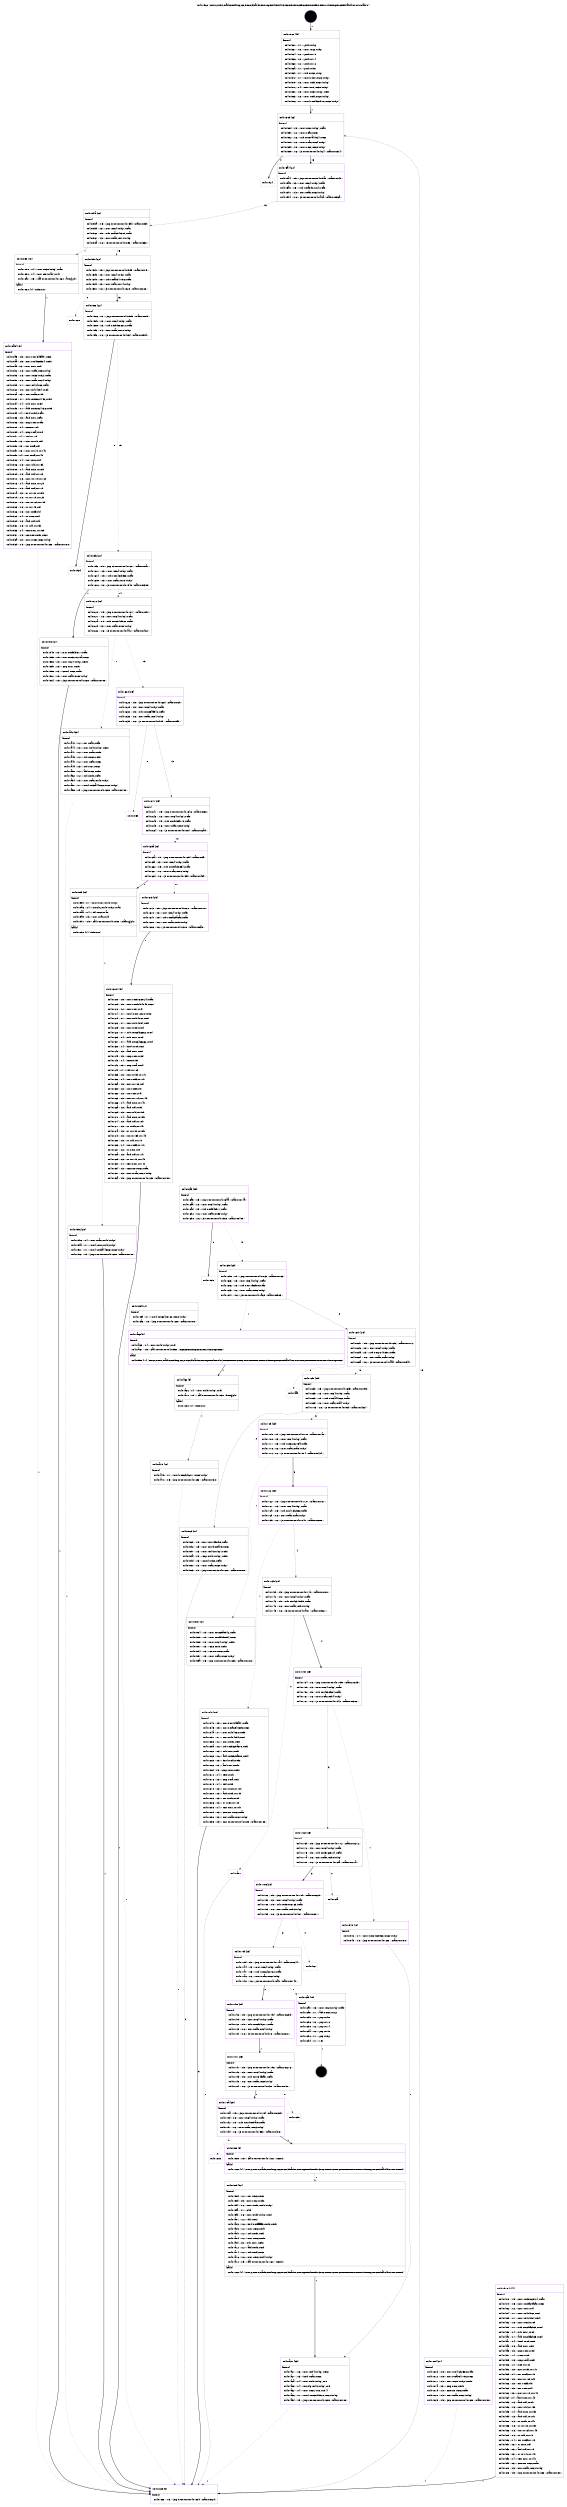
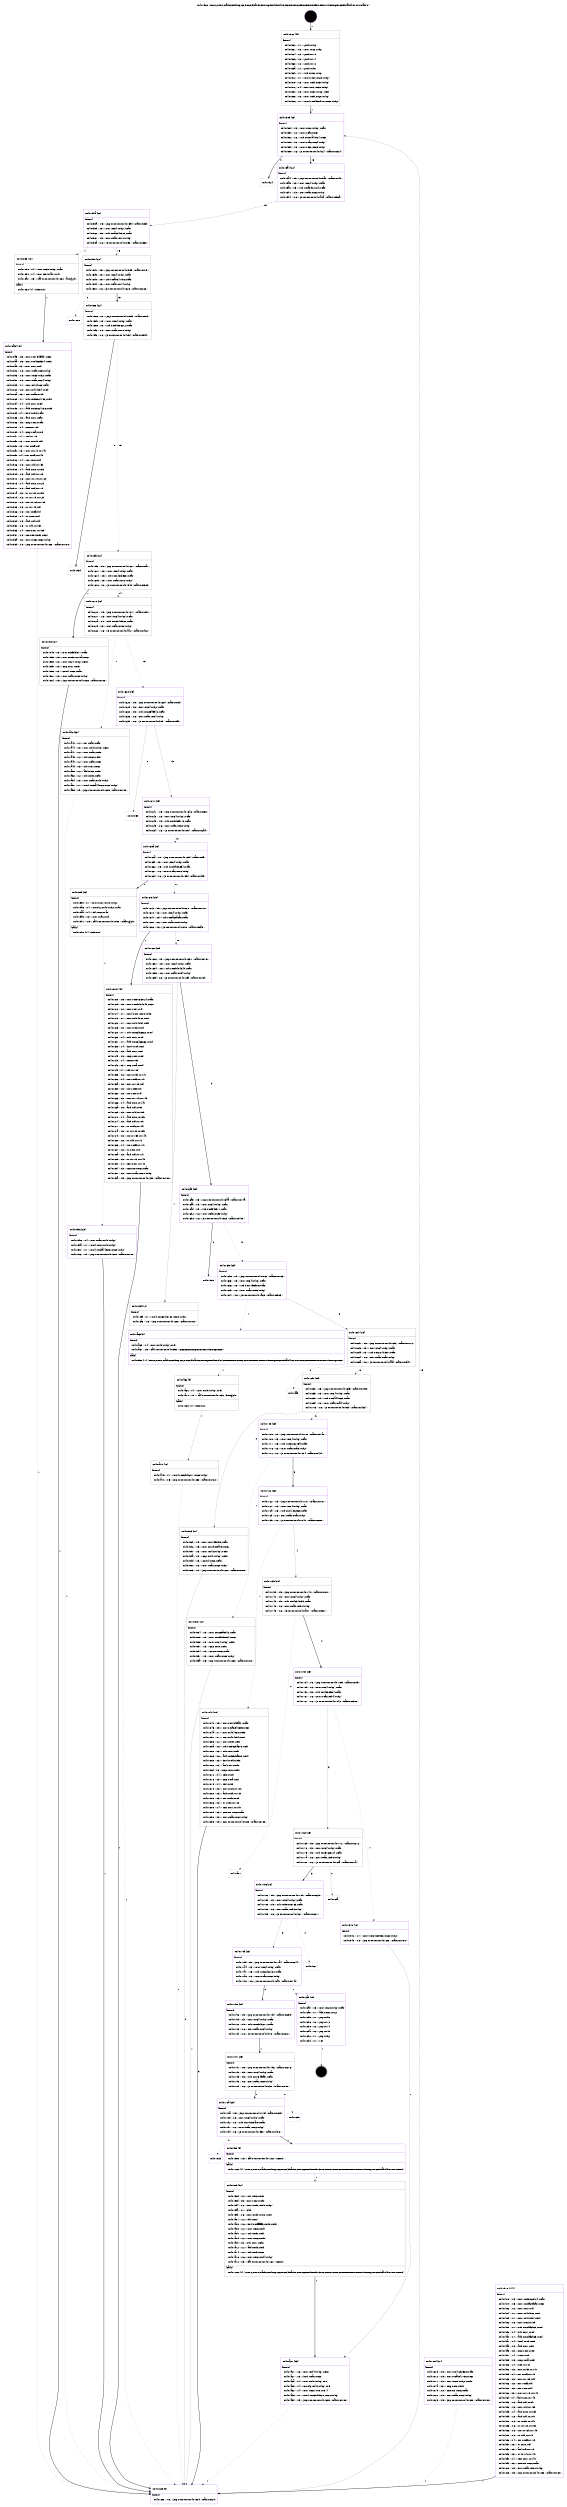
none -> (177, 963)
(222, 1370) -> (222, 1370)
(204, 2178) -> (191, 2073)
